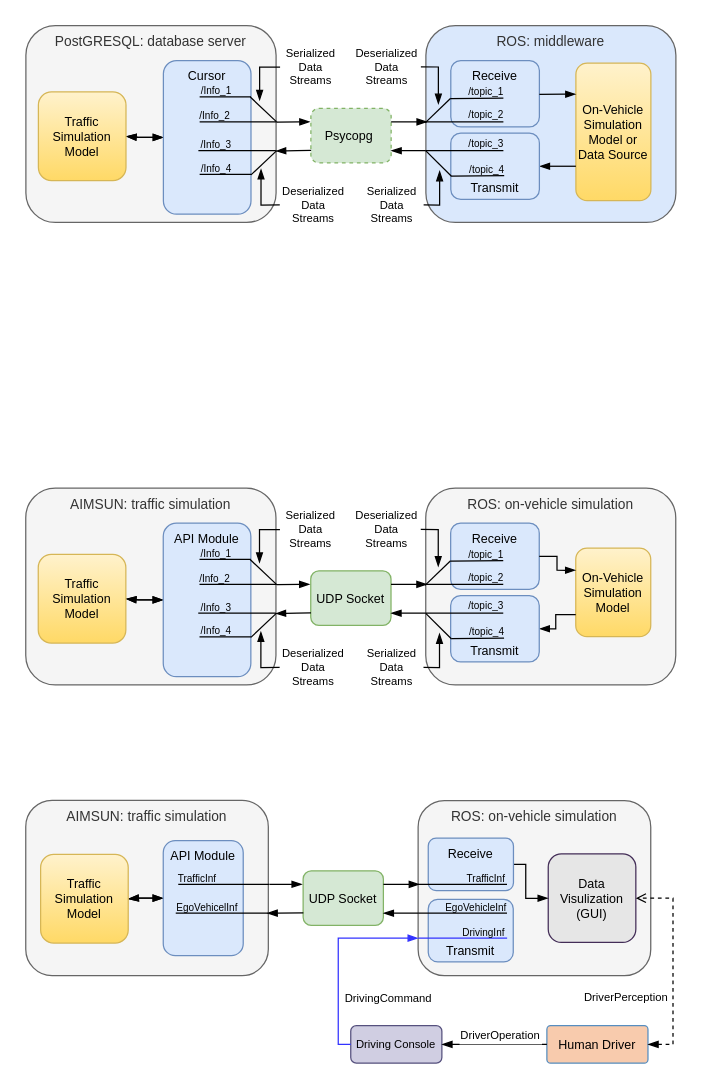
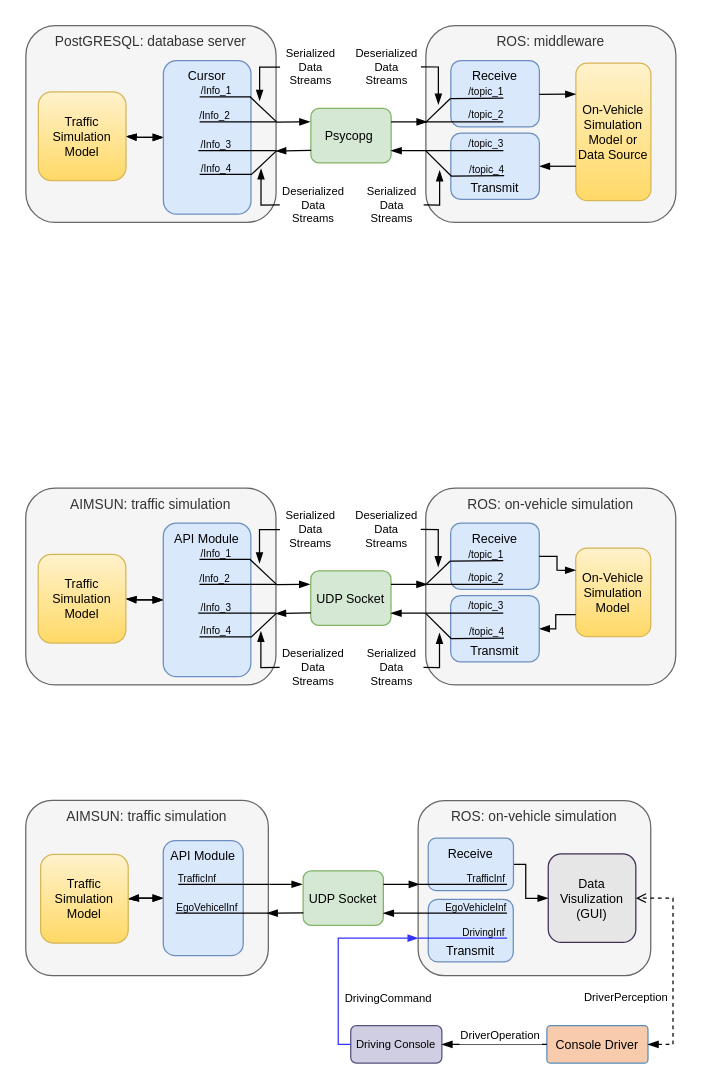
(551, 124) -> (551, 124)
(351, 136) -> (351, 136)
(597, 1045) -> (597, 1045)
